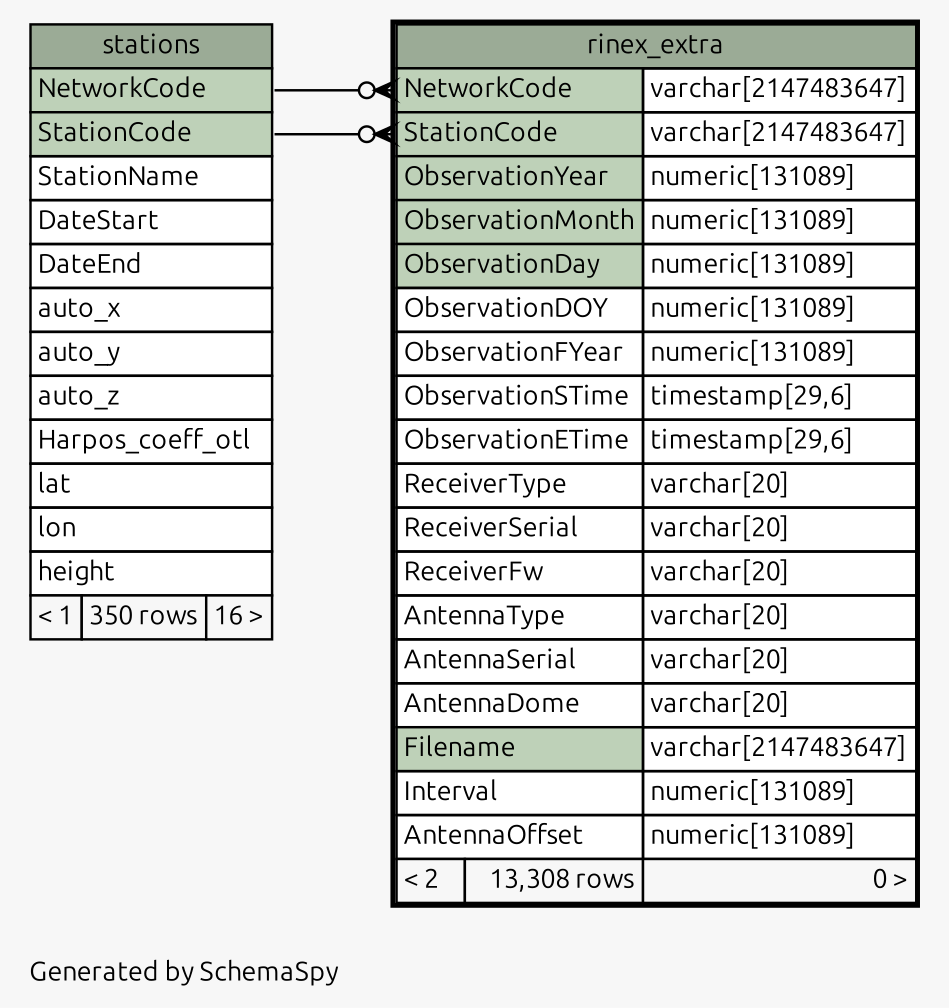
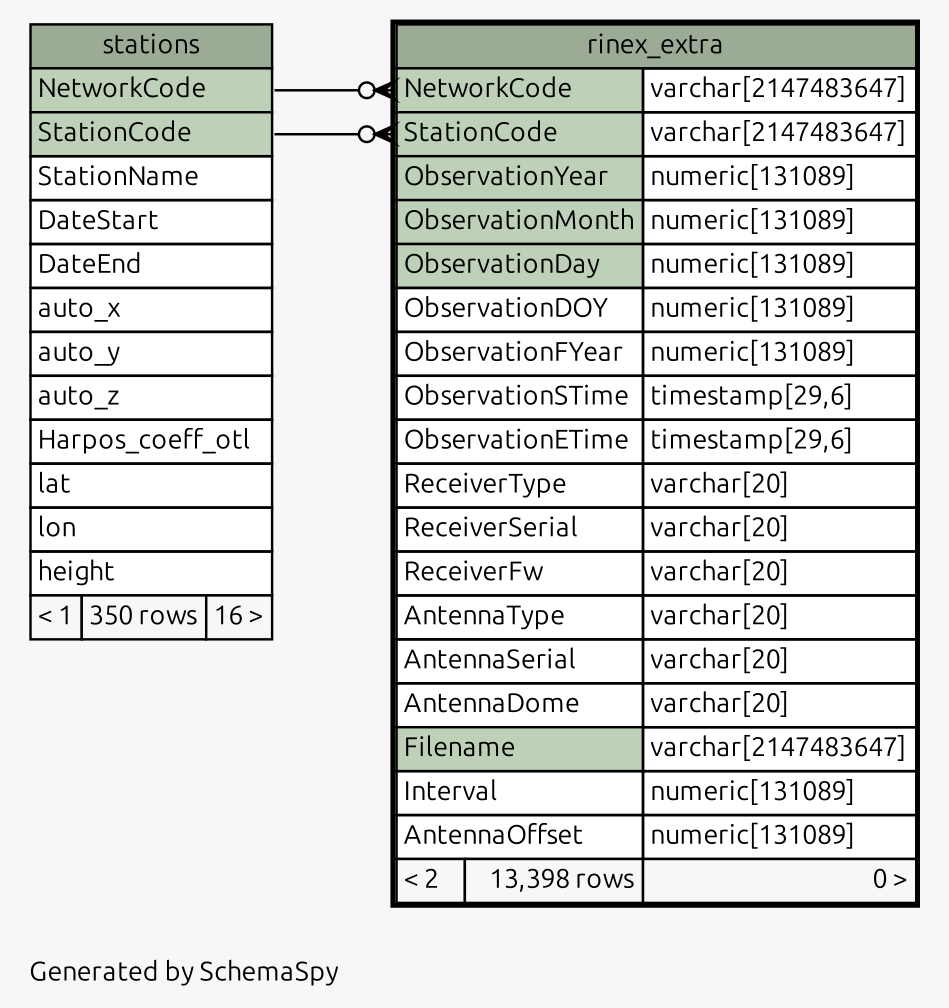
(562, 880) -> (562, 880)
